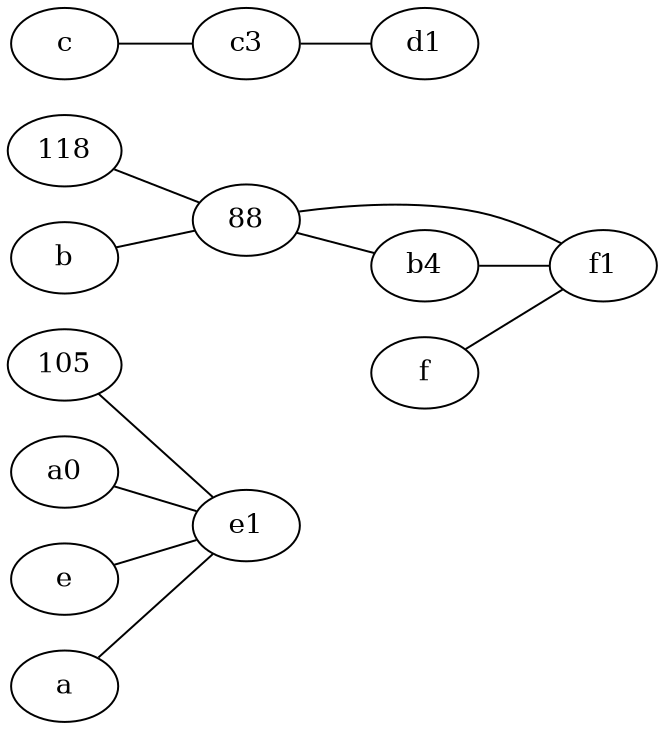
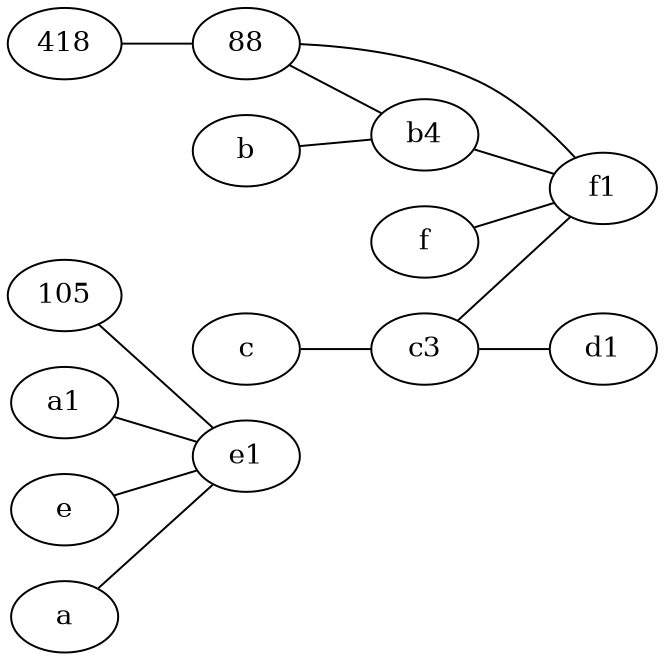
(65, 151) -> (65, 44)
(156, 239) -> (335, 143)
none -> (514, 269)
(65, 472) -> (65, 403)
